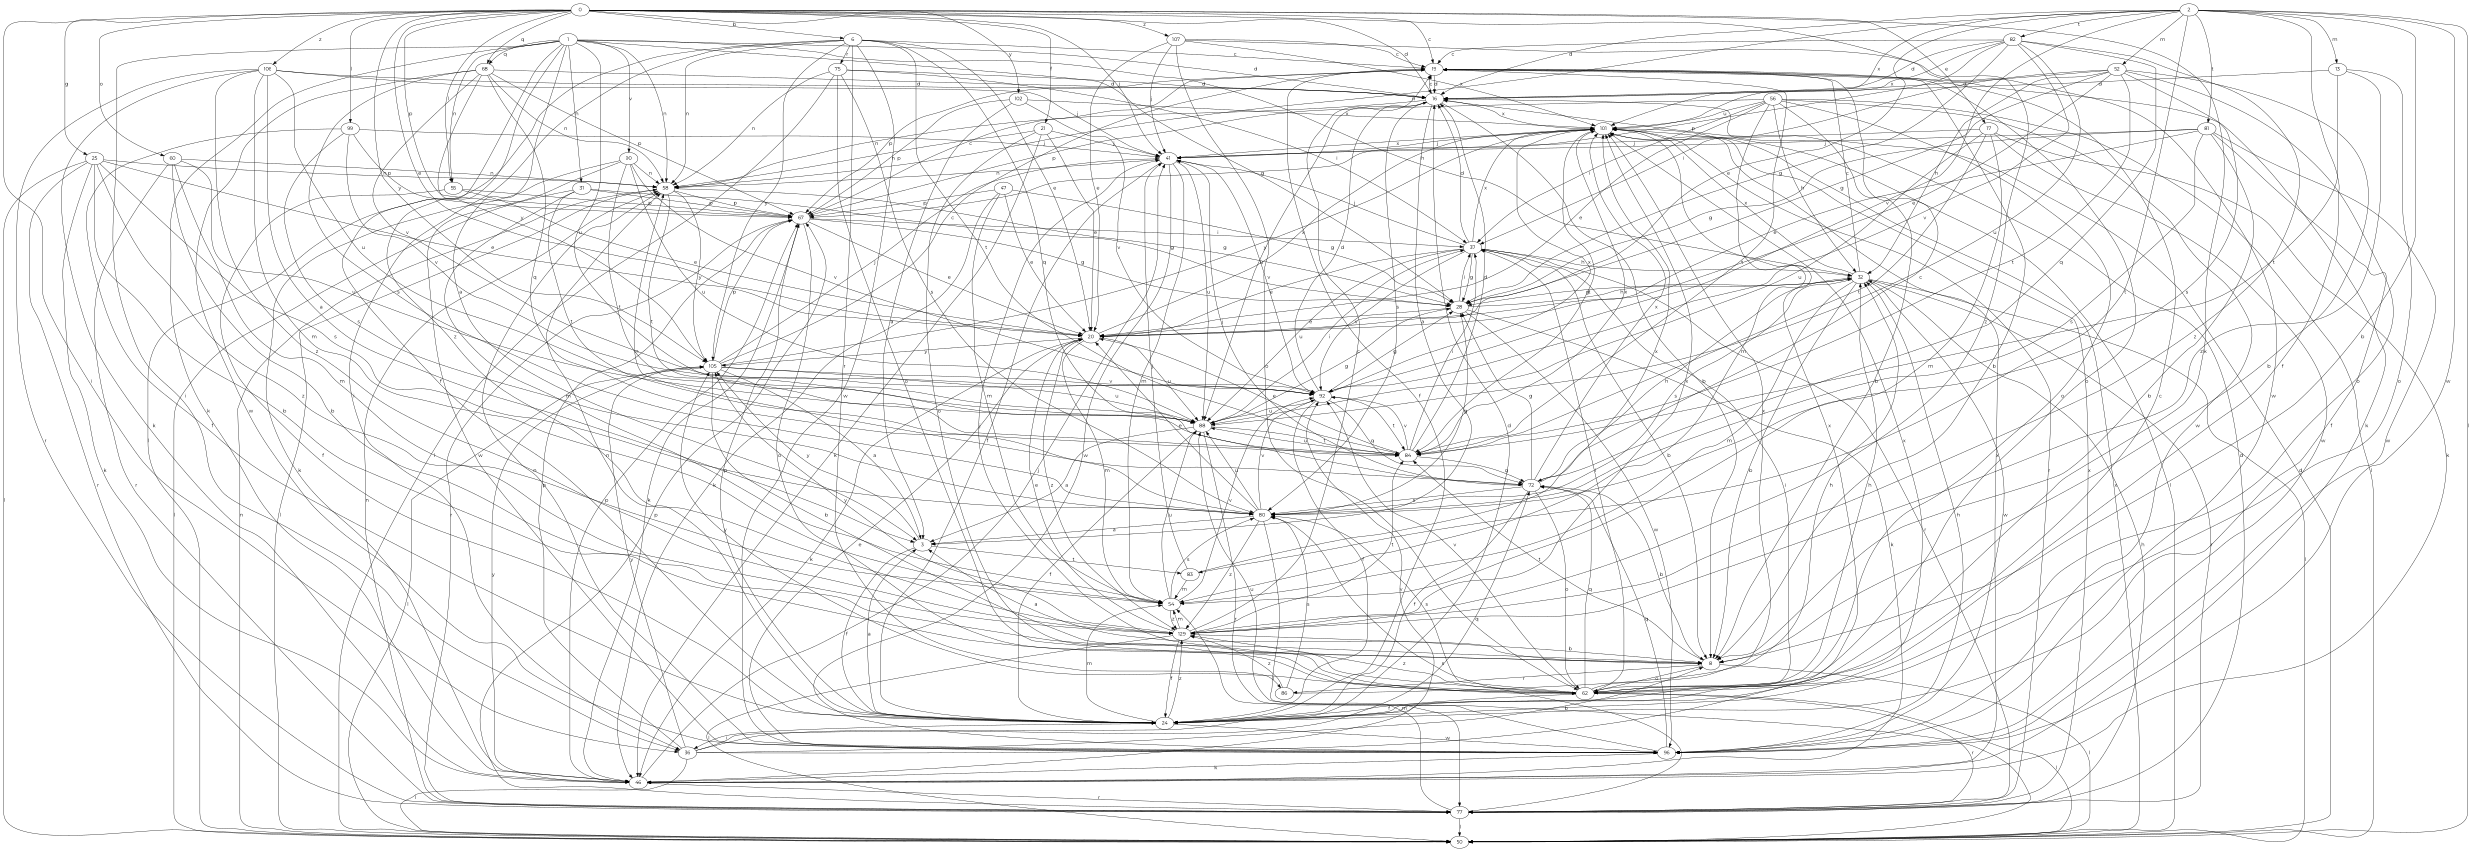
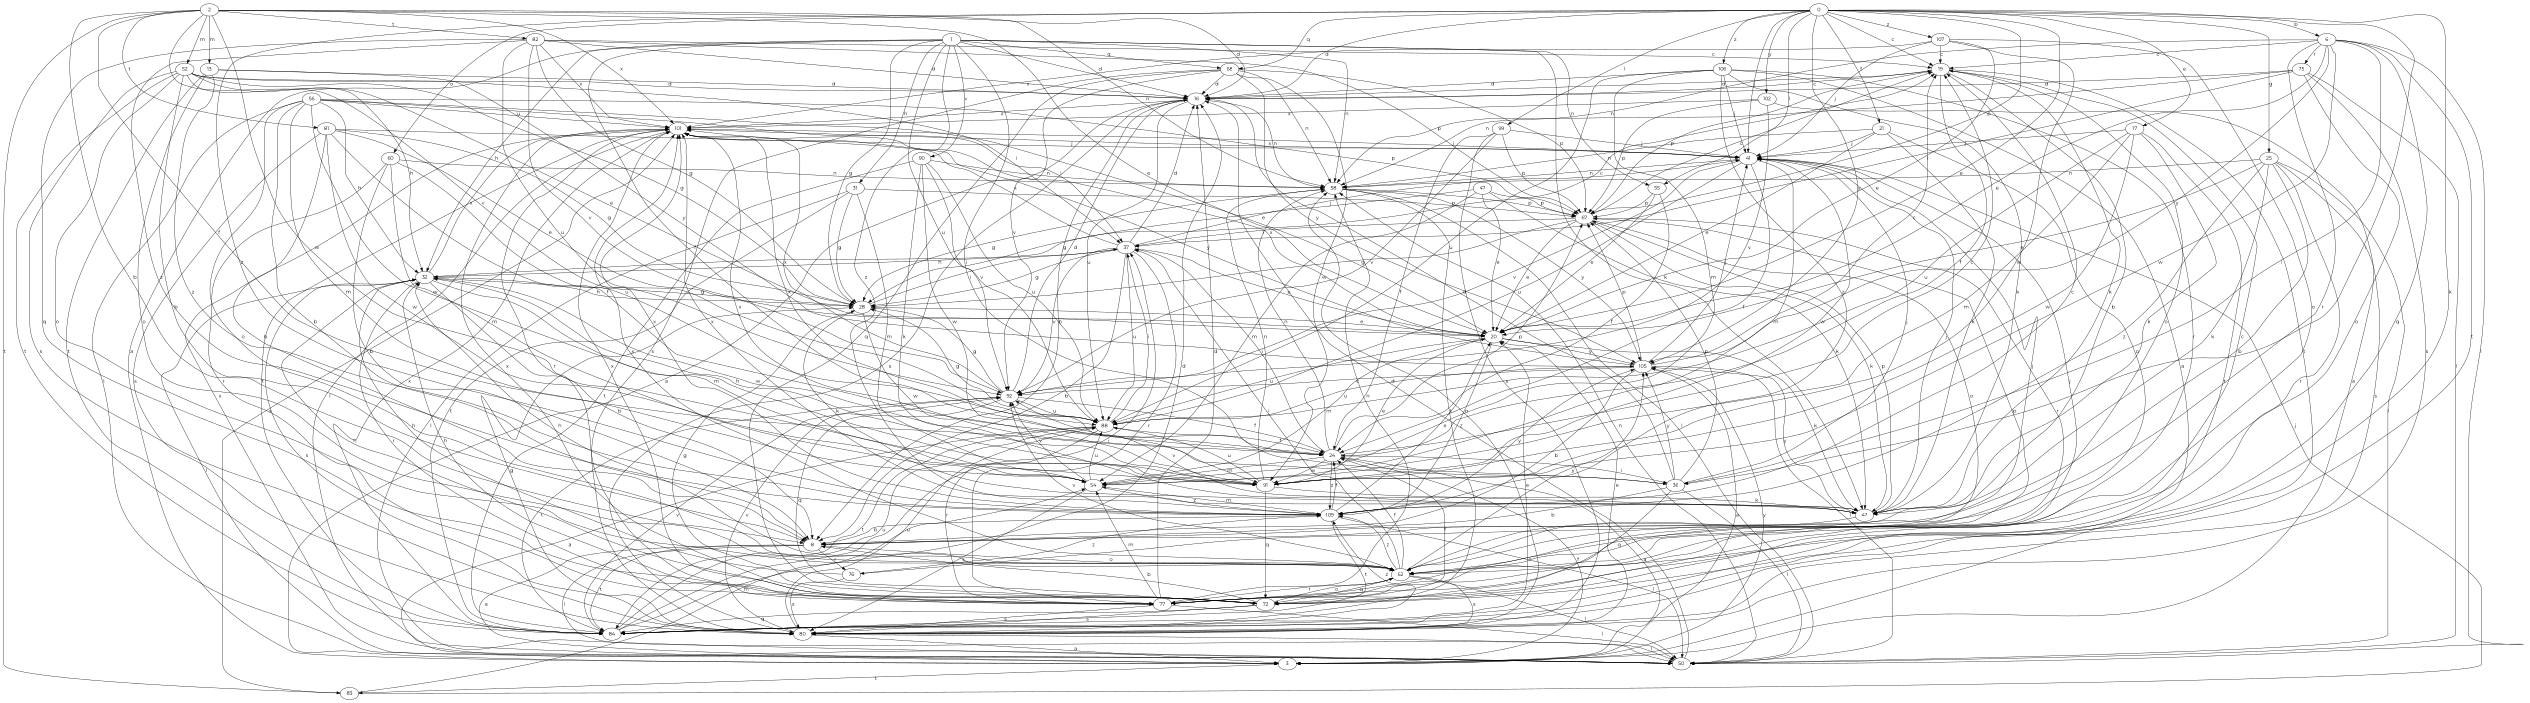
none -> (890, 324)
none -> (1900, 343)
(1470, 464) -> (940, 612)
(1182, 634) -> (1330, 515)
(1284, 694) -> (851, 575)
(1667, 753) -> (1266, 486)
(638, 783) -> (1864, 515)
(2468, 788) -> none
